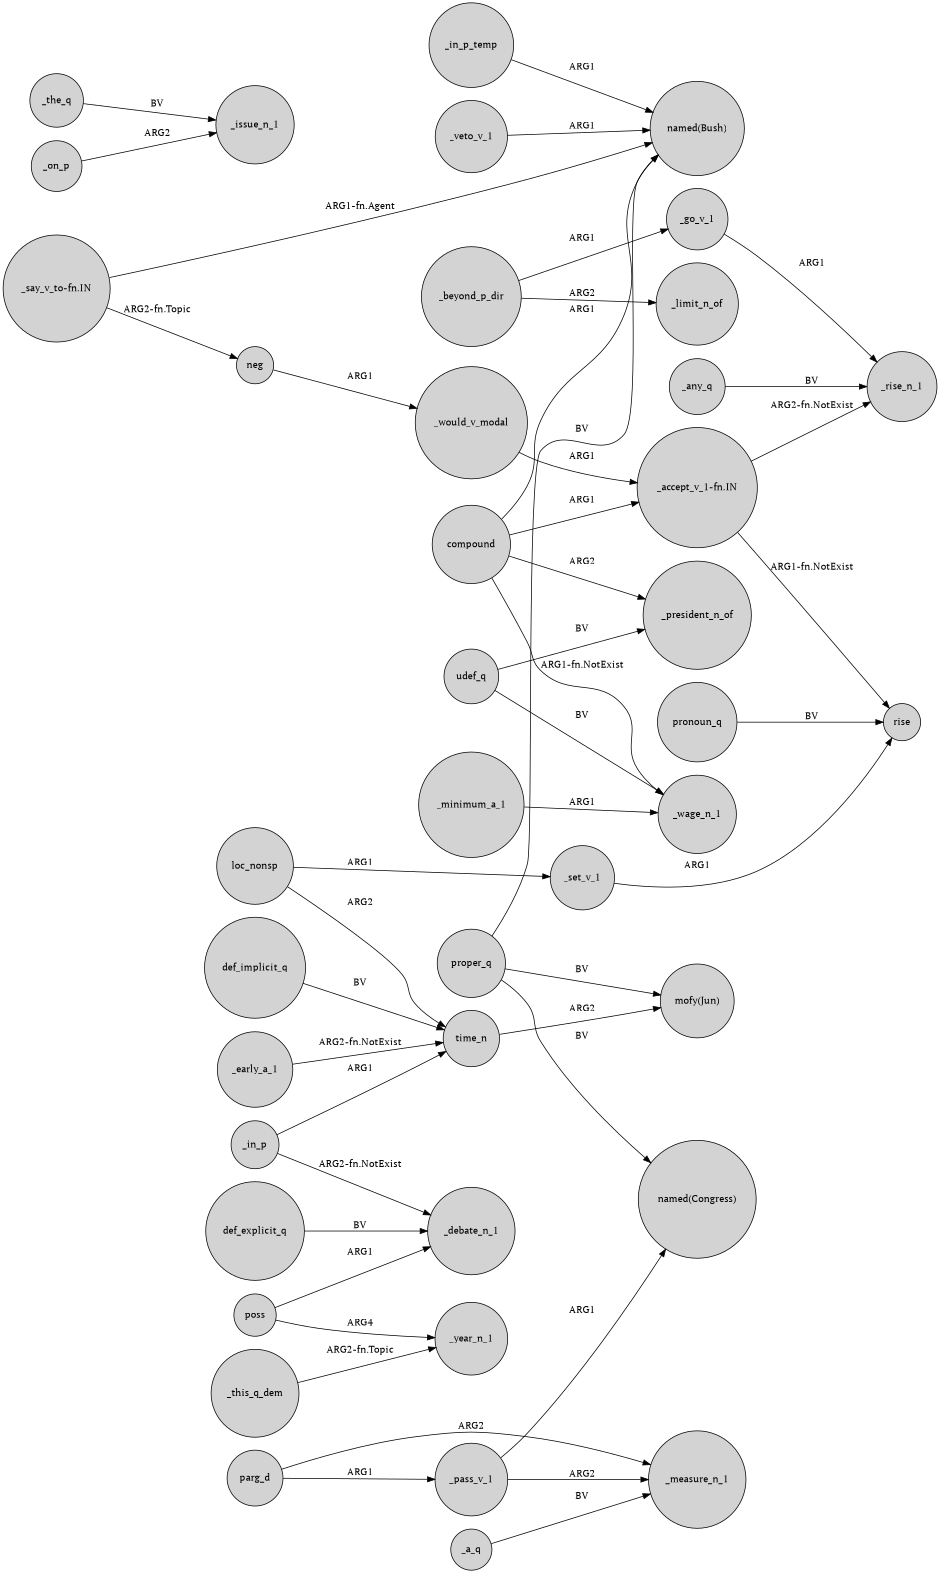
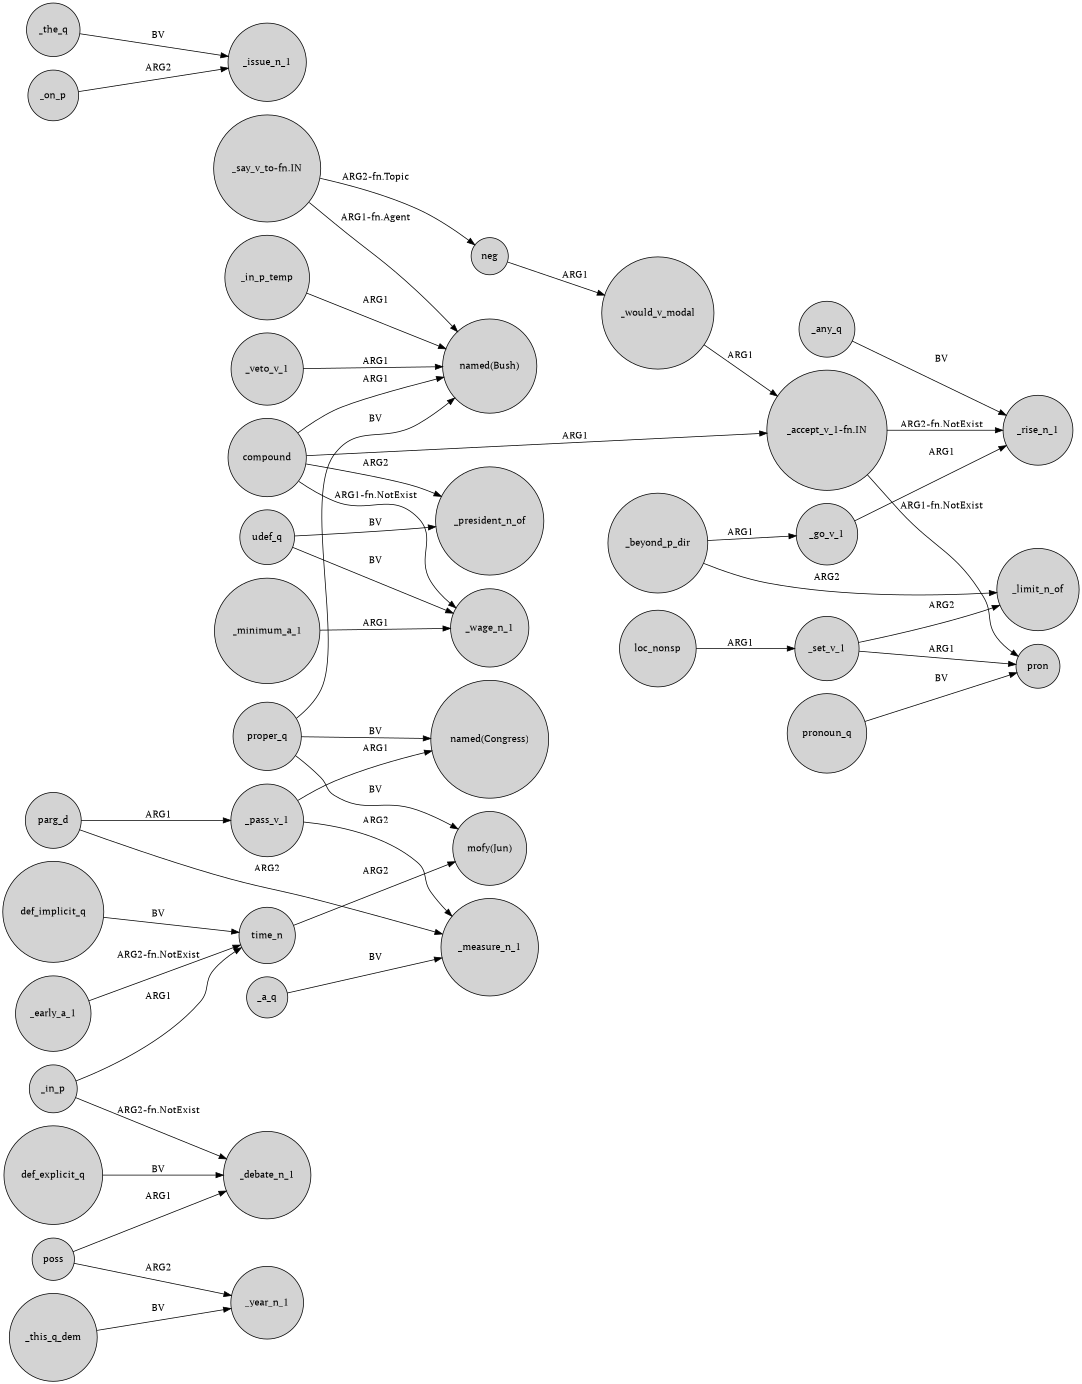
none -> (926, 627)
(902, 722) -> (1038, 666)
(372, 947) -> none
(360, 1323) -> (159, 1268)
(360, 1350) -> (159, 1308)
